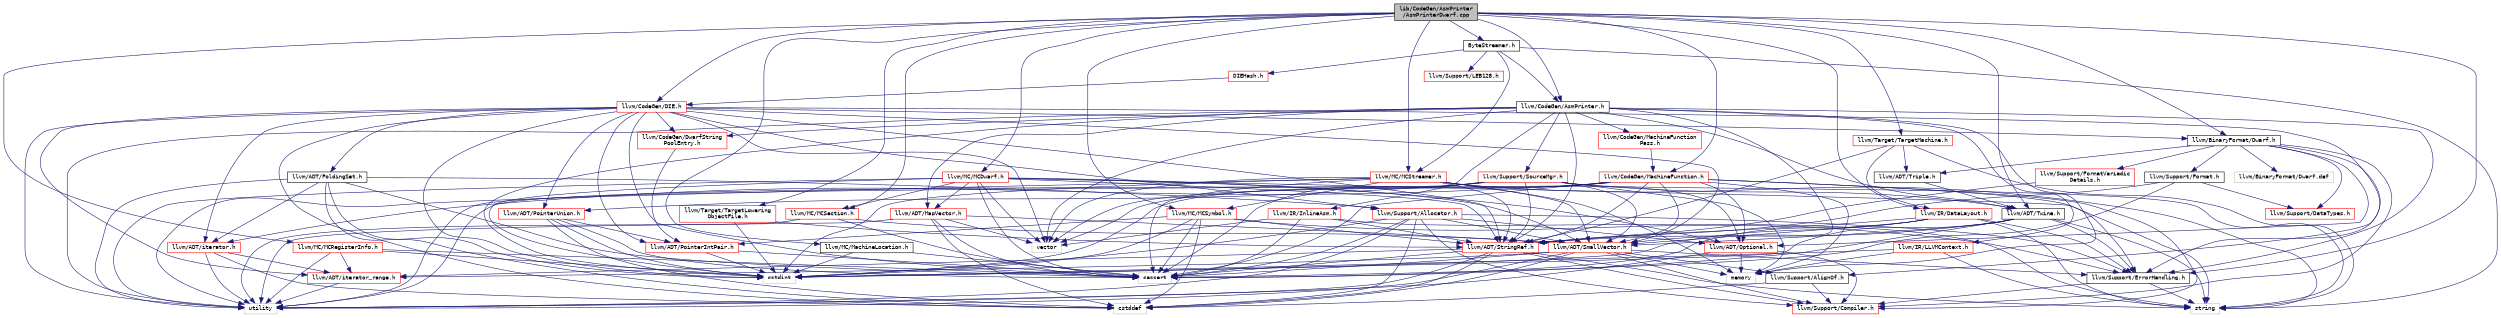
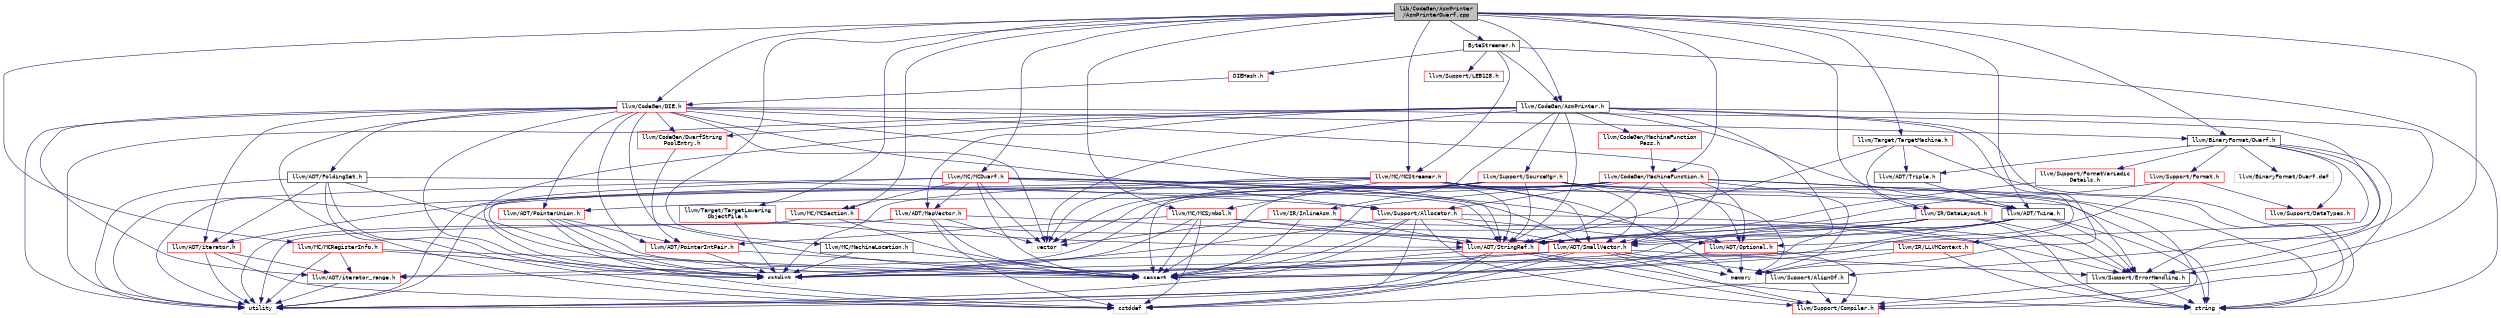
(2184, 177) -> (2184, 177)
none -> (1547, 194)
